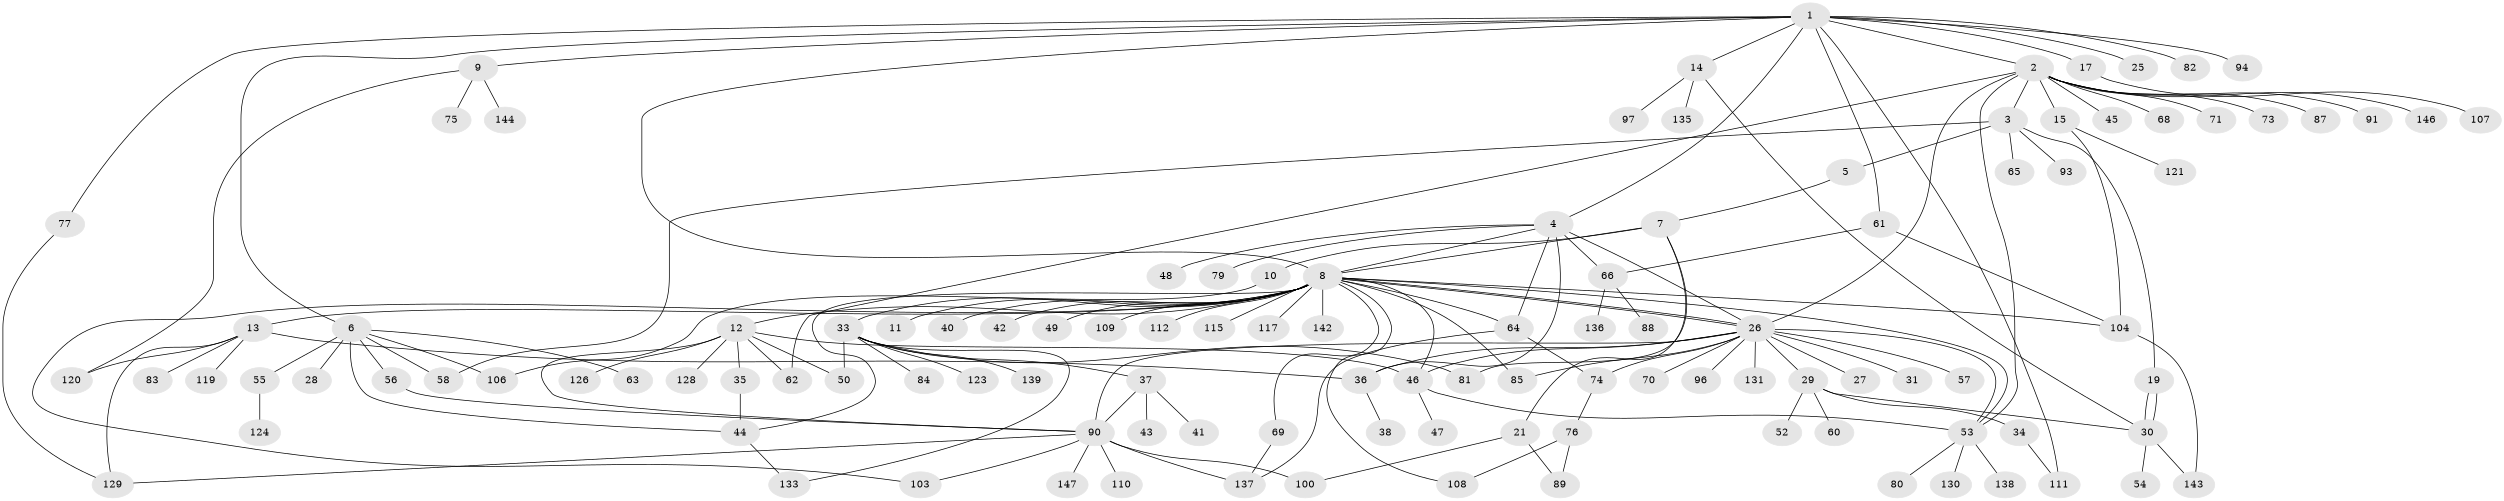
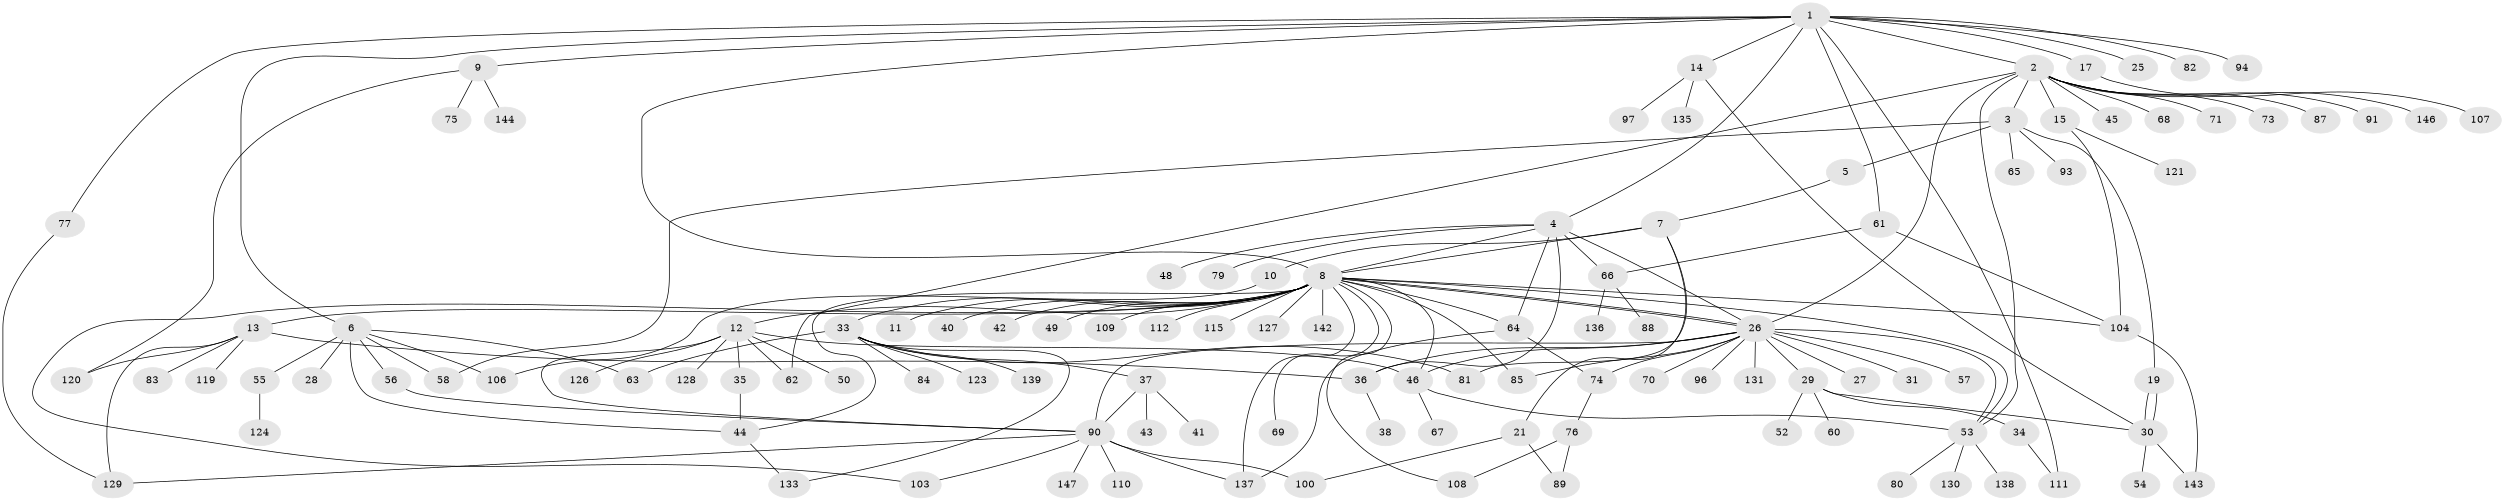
(1268, 329) -> (1268, 329)
(844, 350) -> (731, 348)
(1438, 433) -> (1438, 433)
(1262, 459) -> (1281, 361)
